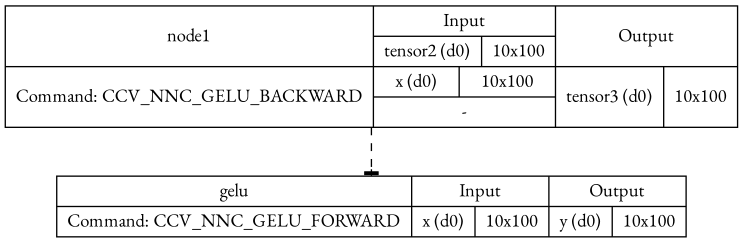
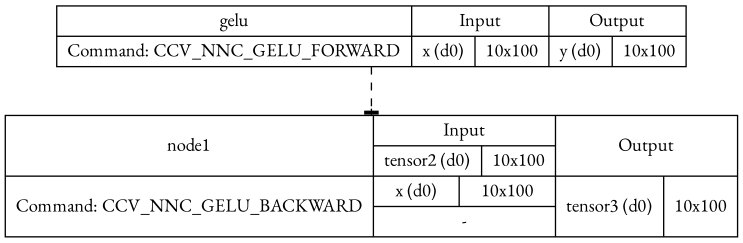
(371, 148) -> (371, 88)
